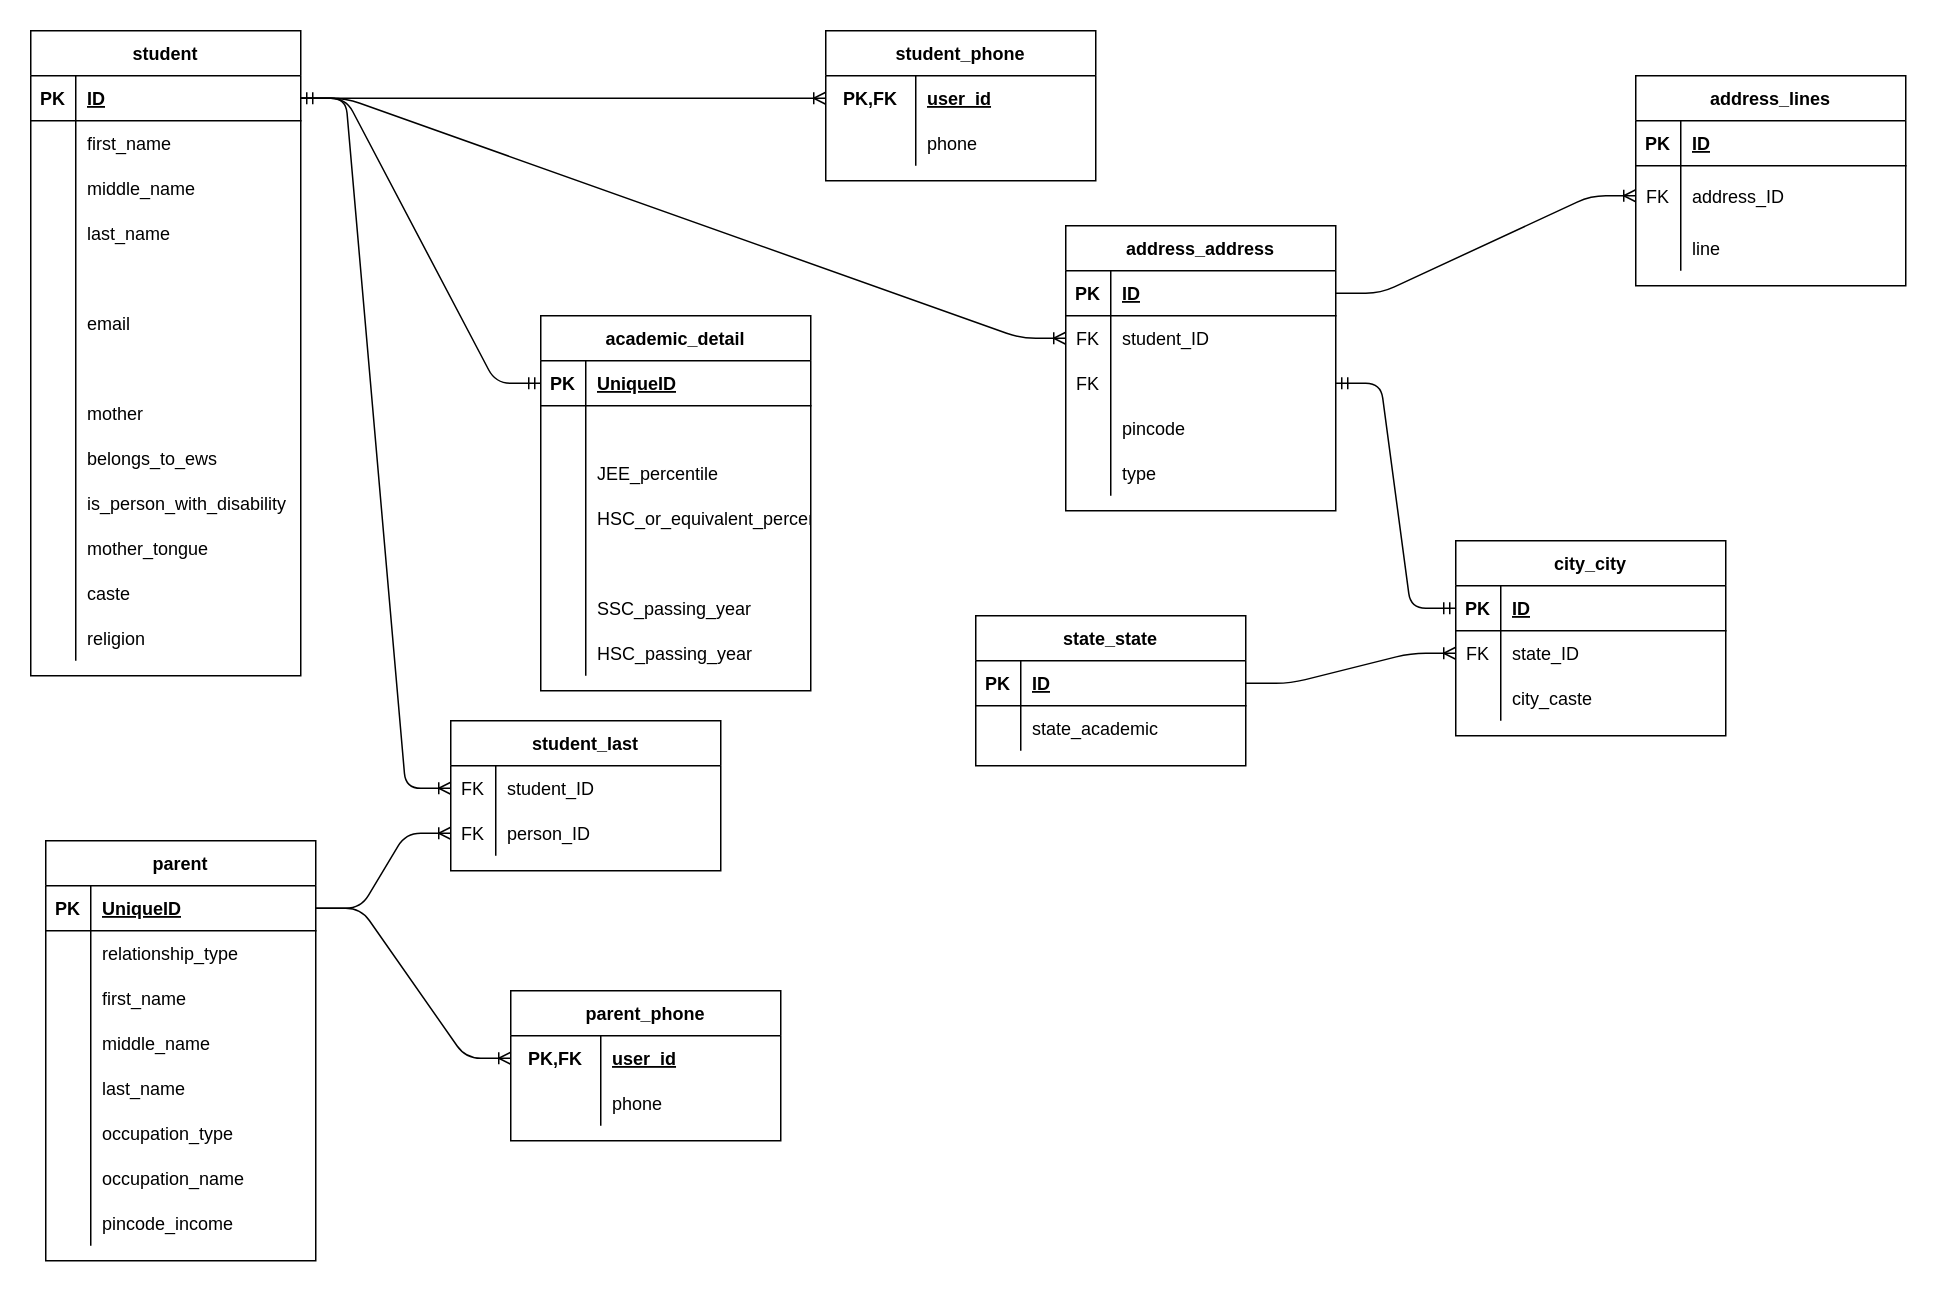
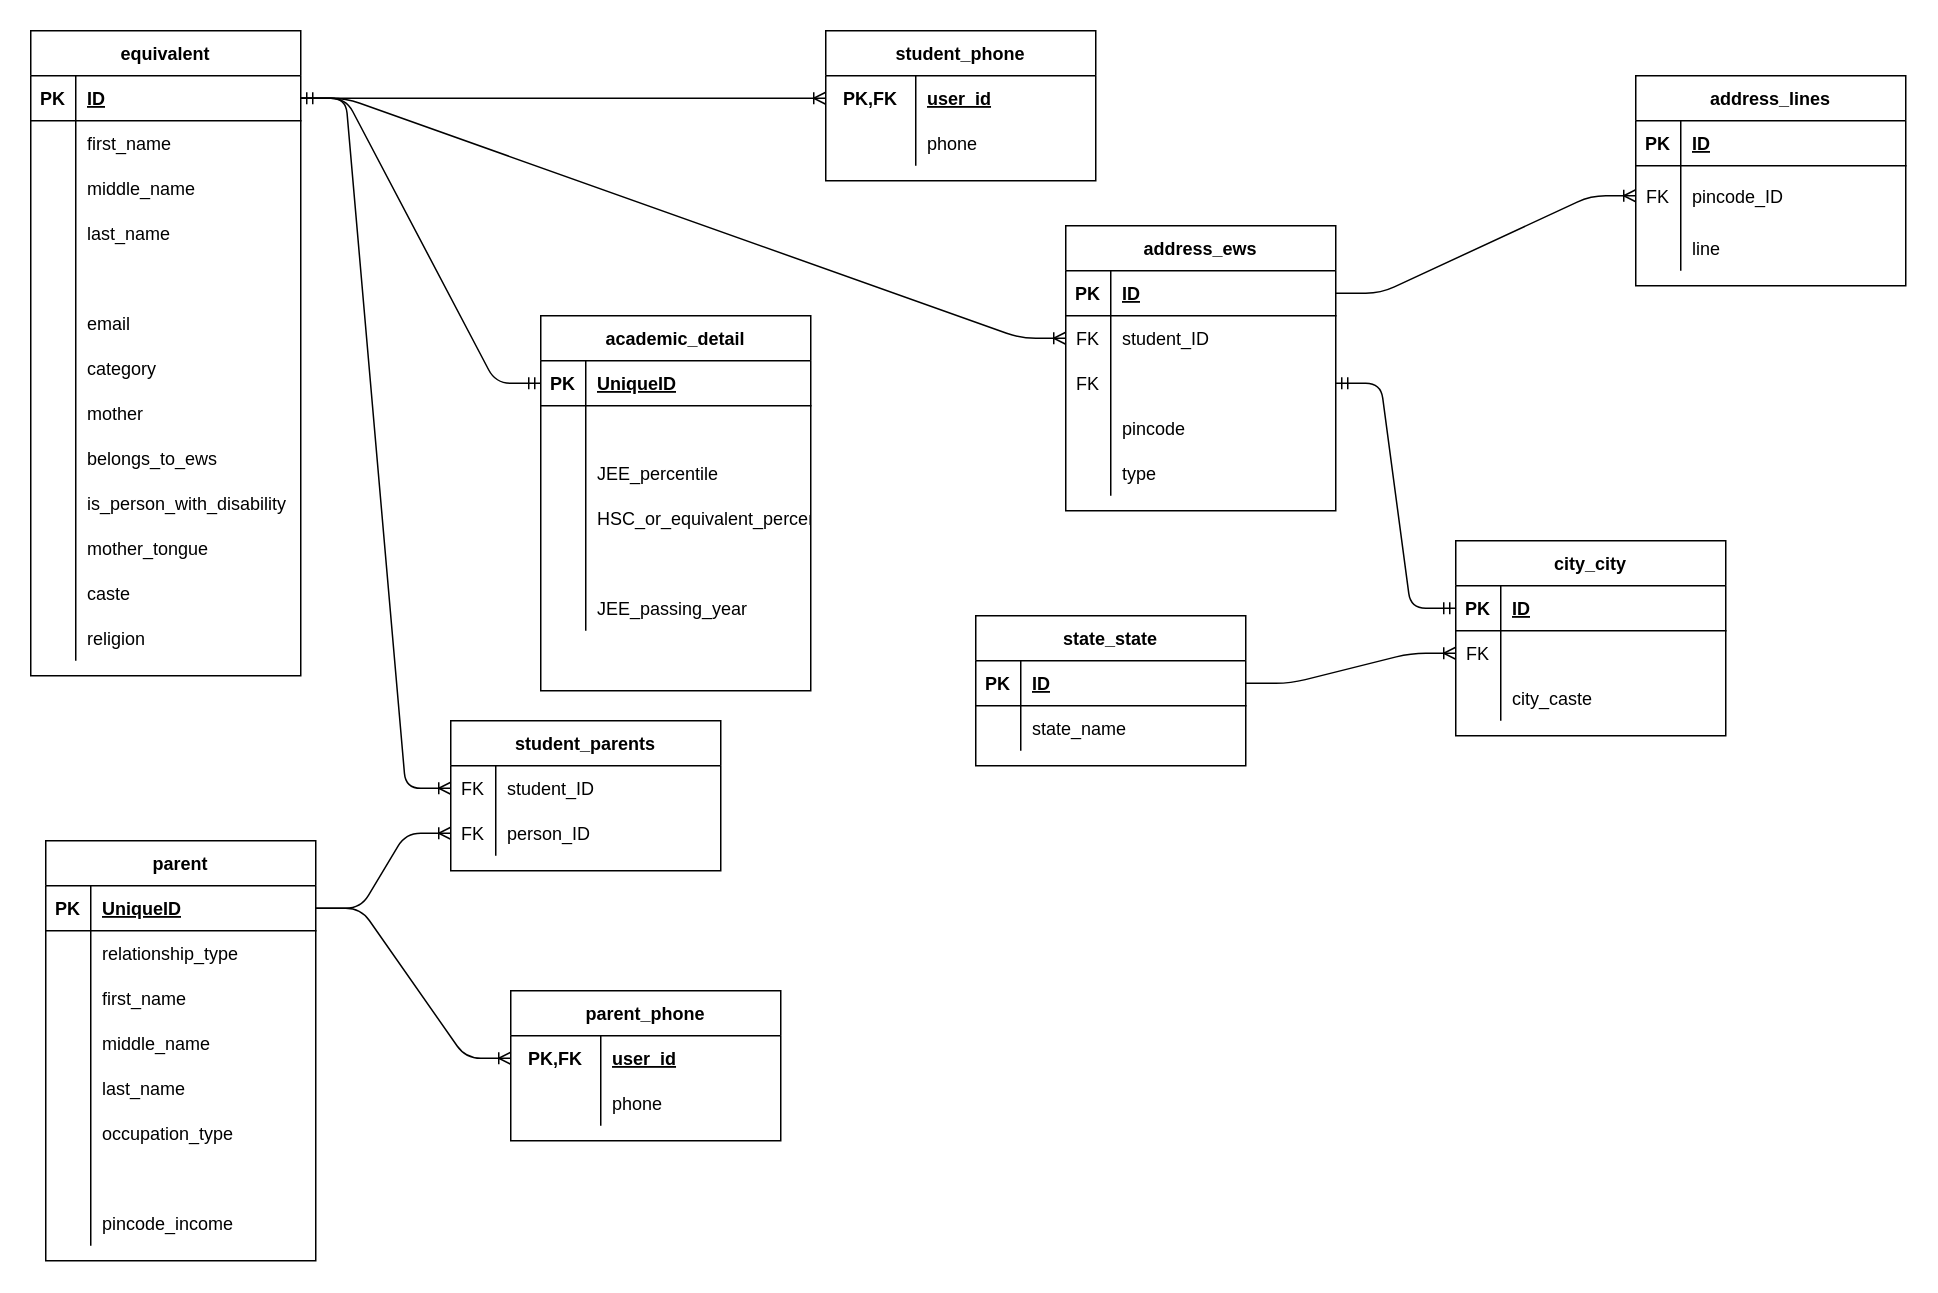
(165, 54) -> (165, 54)
(1742, 197) -> (1740, 197)
(1200, 249) -> (1200, 249)
none -> (188, 368)
(675, 609) -> (675, 609)
(698, 653) -> none
(1613, 653) -> none
(1100, 729) -> (1082, 729)
(585, 744) -> (585, 744)
(203, 1178) -> none
